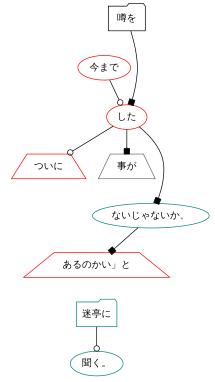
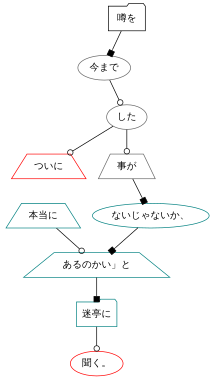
(137, 65) -> (117, 40)
(104, 68) -> (104, 68)
(127, 117) -> (127, 117)
(127, 139) -> (127, 139)
(162, 158) -> (137, 188)
none -> (43, 216)
(97, 265) -> (97, 265)
none -> (97, 286)
(97, 364) -> (97, 364)
